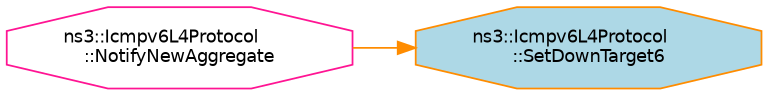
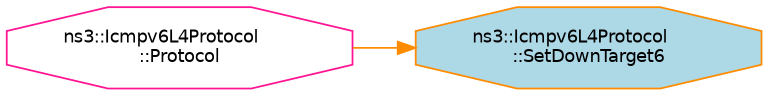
(180, 48) -> (180, 48)
